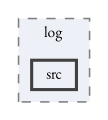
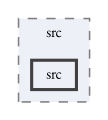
(54, 33) -> (54, 33)
